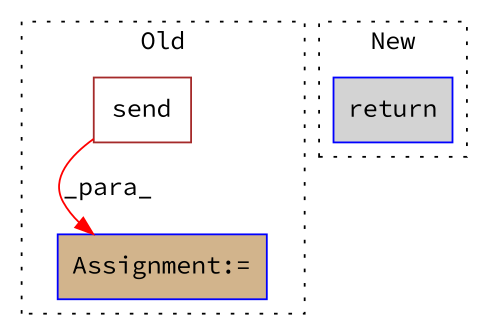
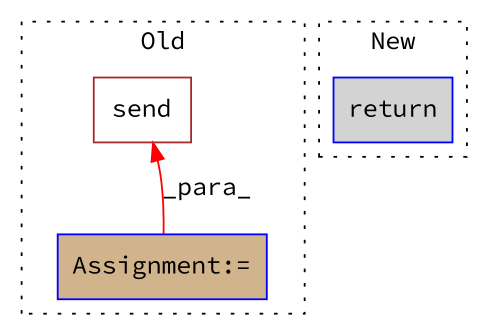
(61, 177) -> (163, 197)
